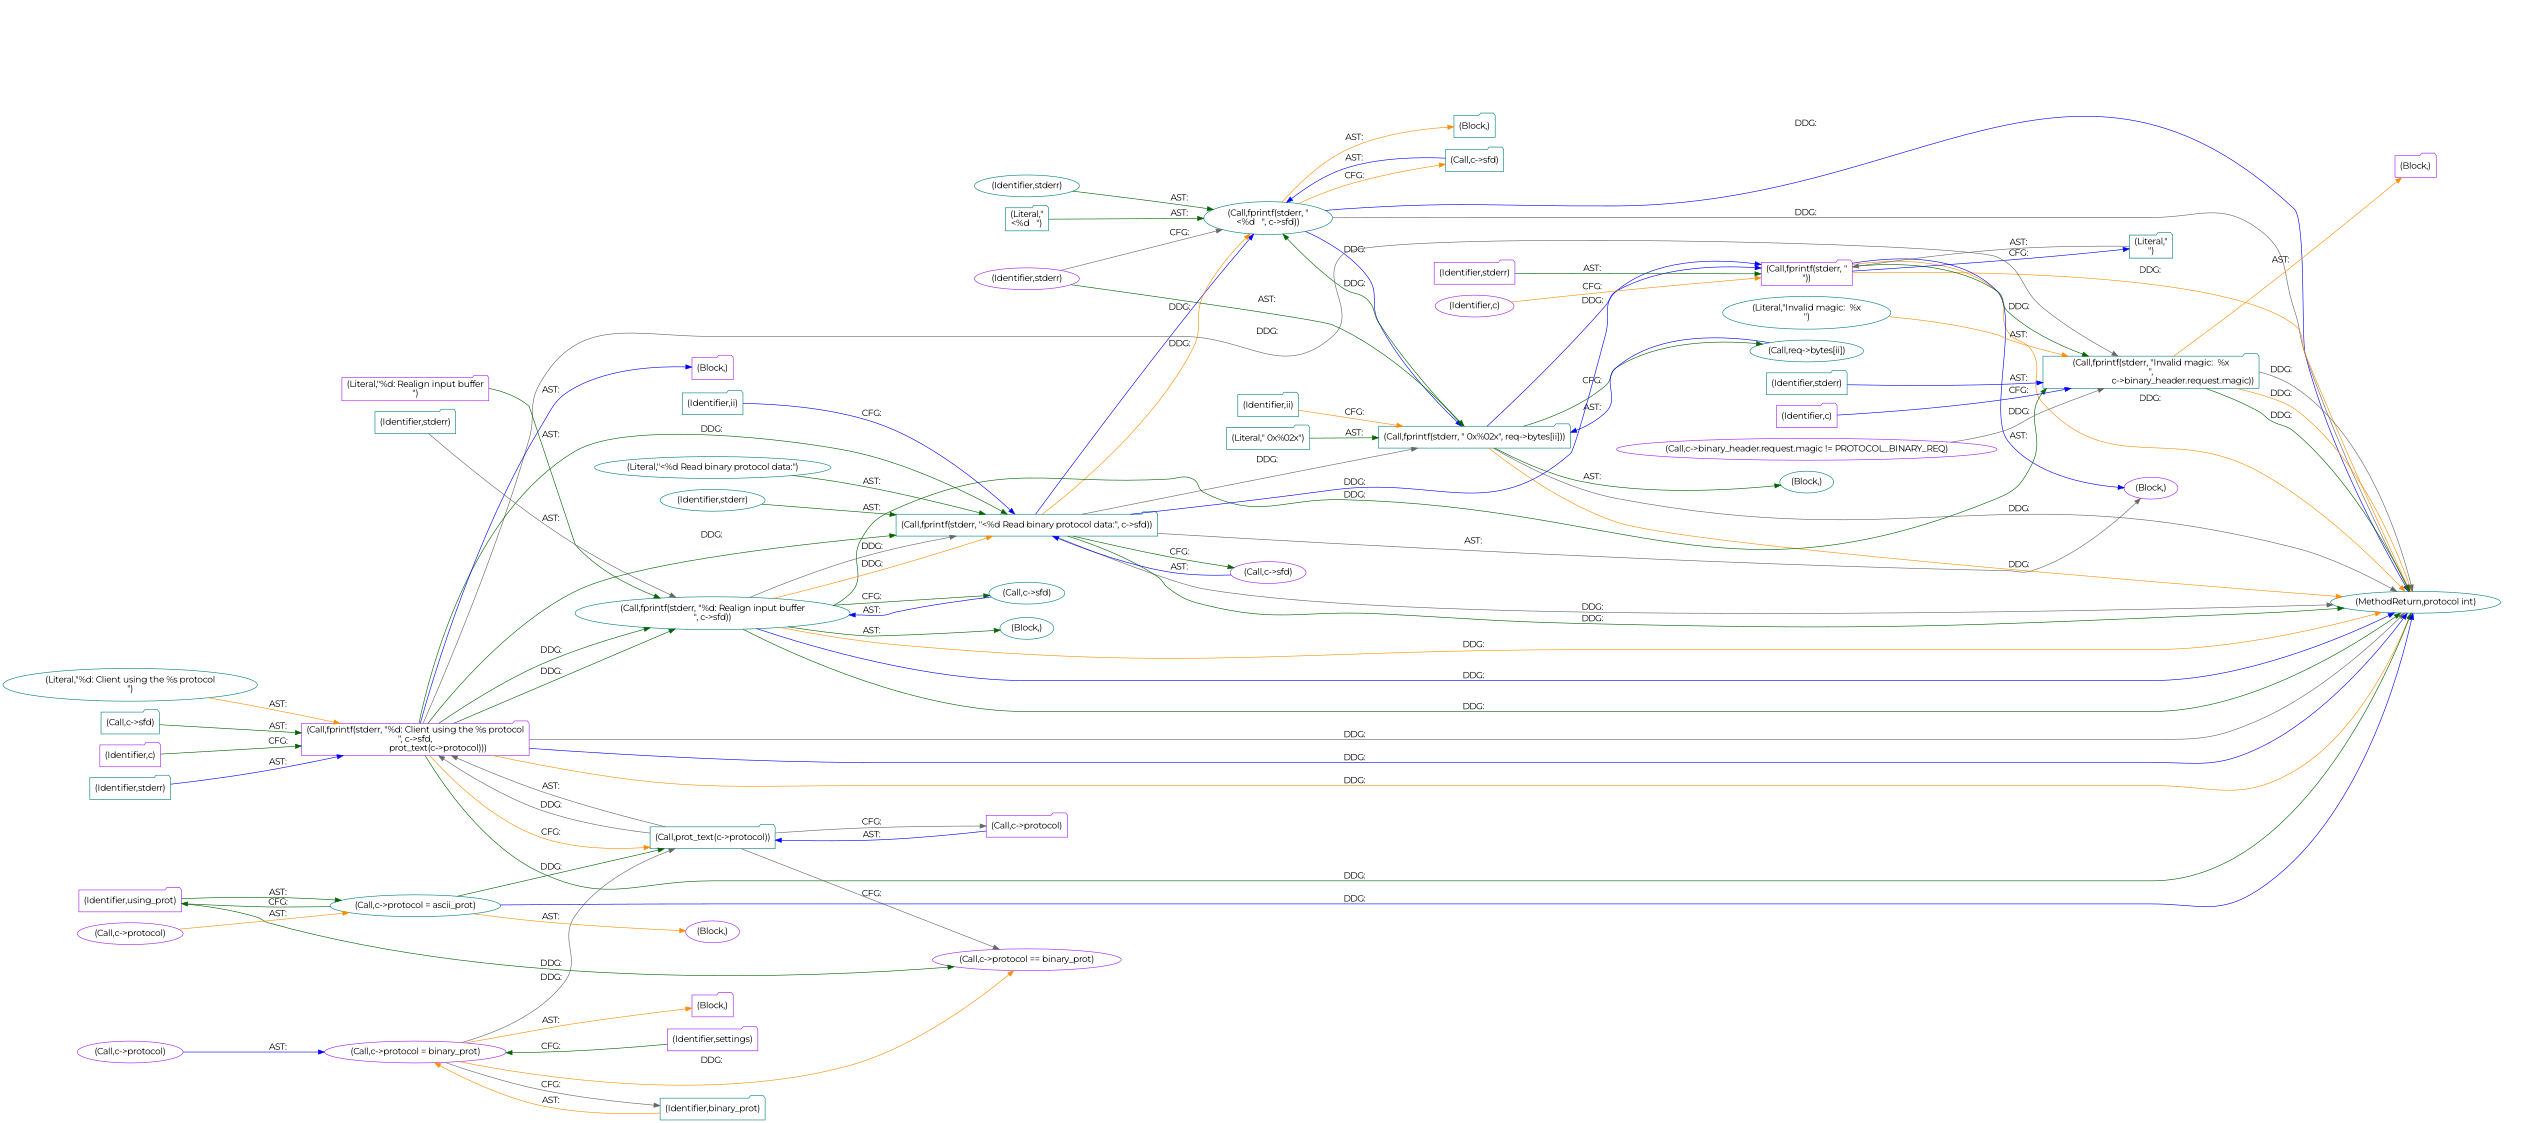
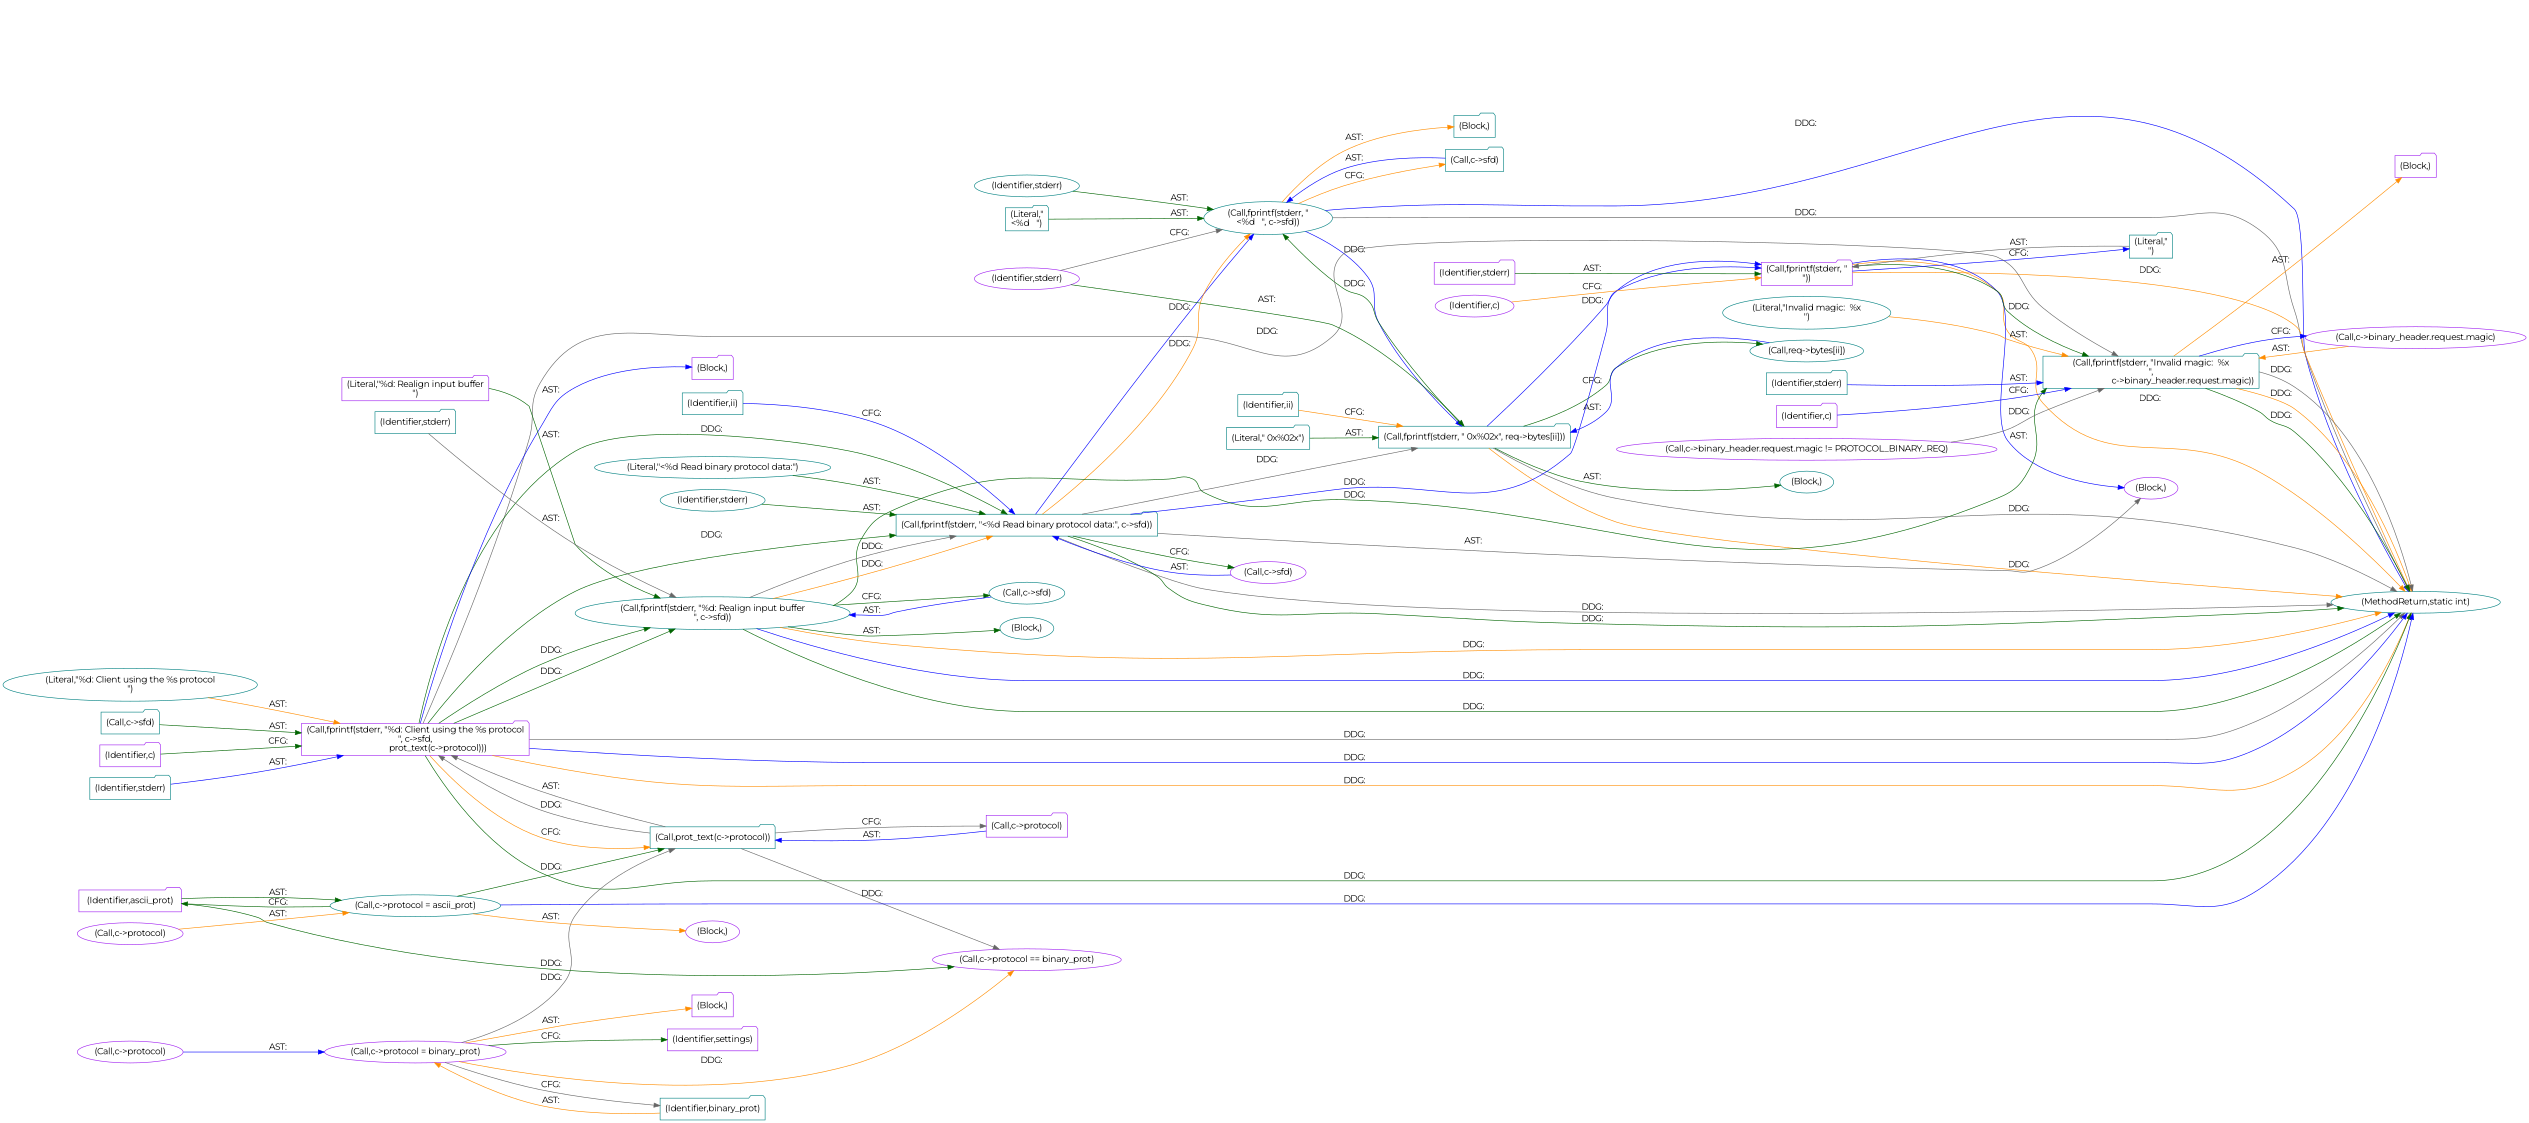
none -> (2416, 338)
(2416, 602) -> (2416, 602)
(873, 894) -> (873, 894)
(130, 901) -> (130, 901)
(590, 1050) -> (575, 1041)
